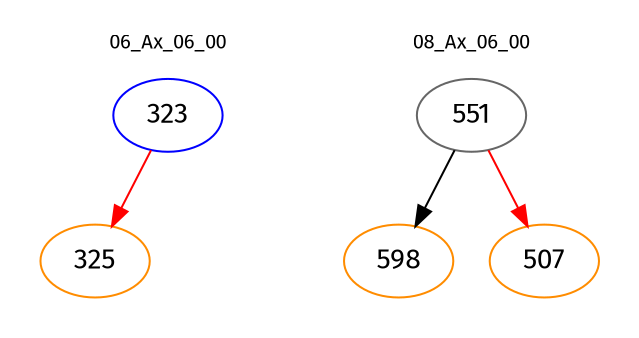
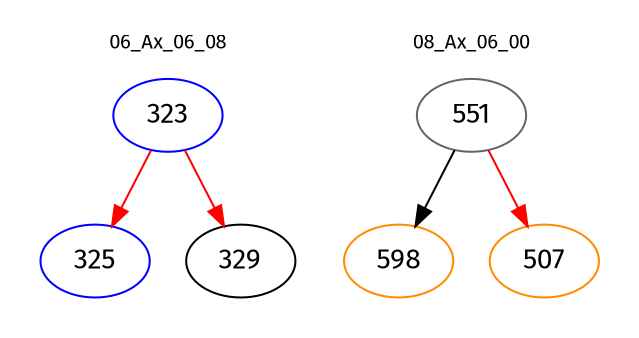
(168, 44) -> (168, 44)
(95, 261) -> (95, 261)
none -> (241, 261)
